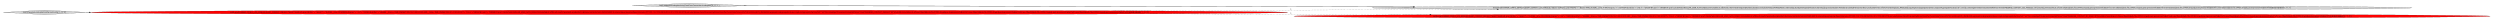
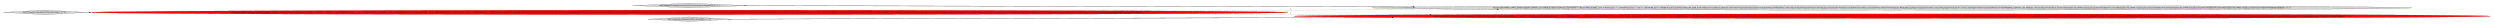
none -> (689, 19)
